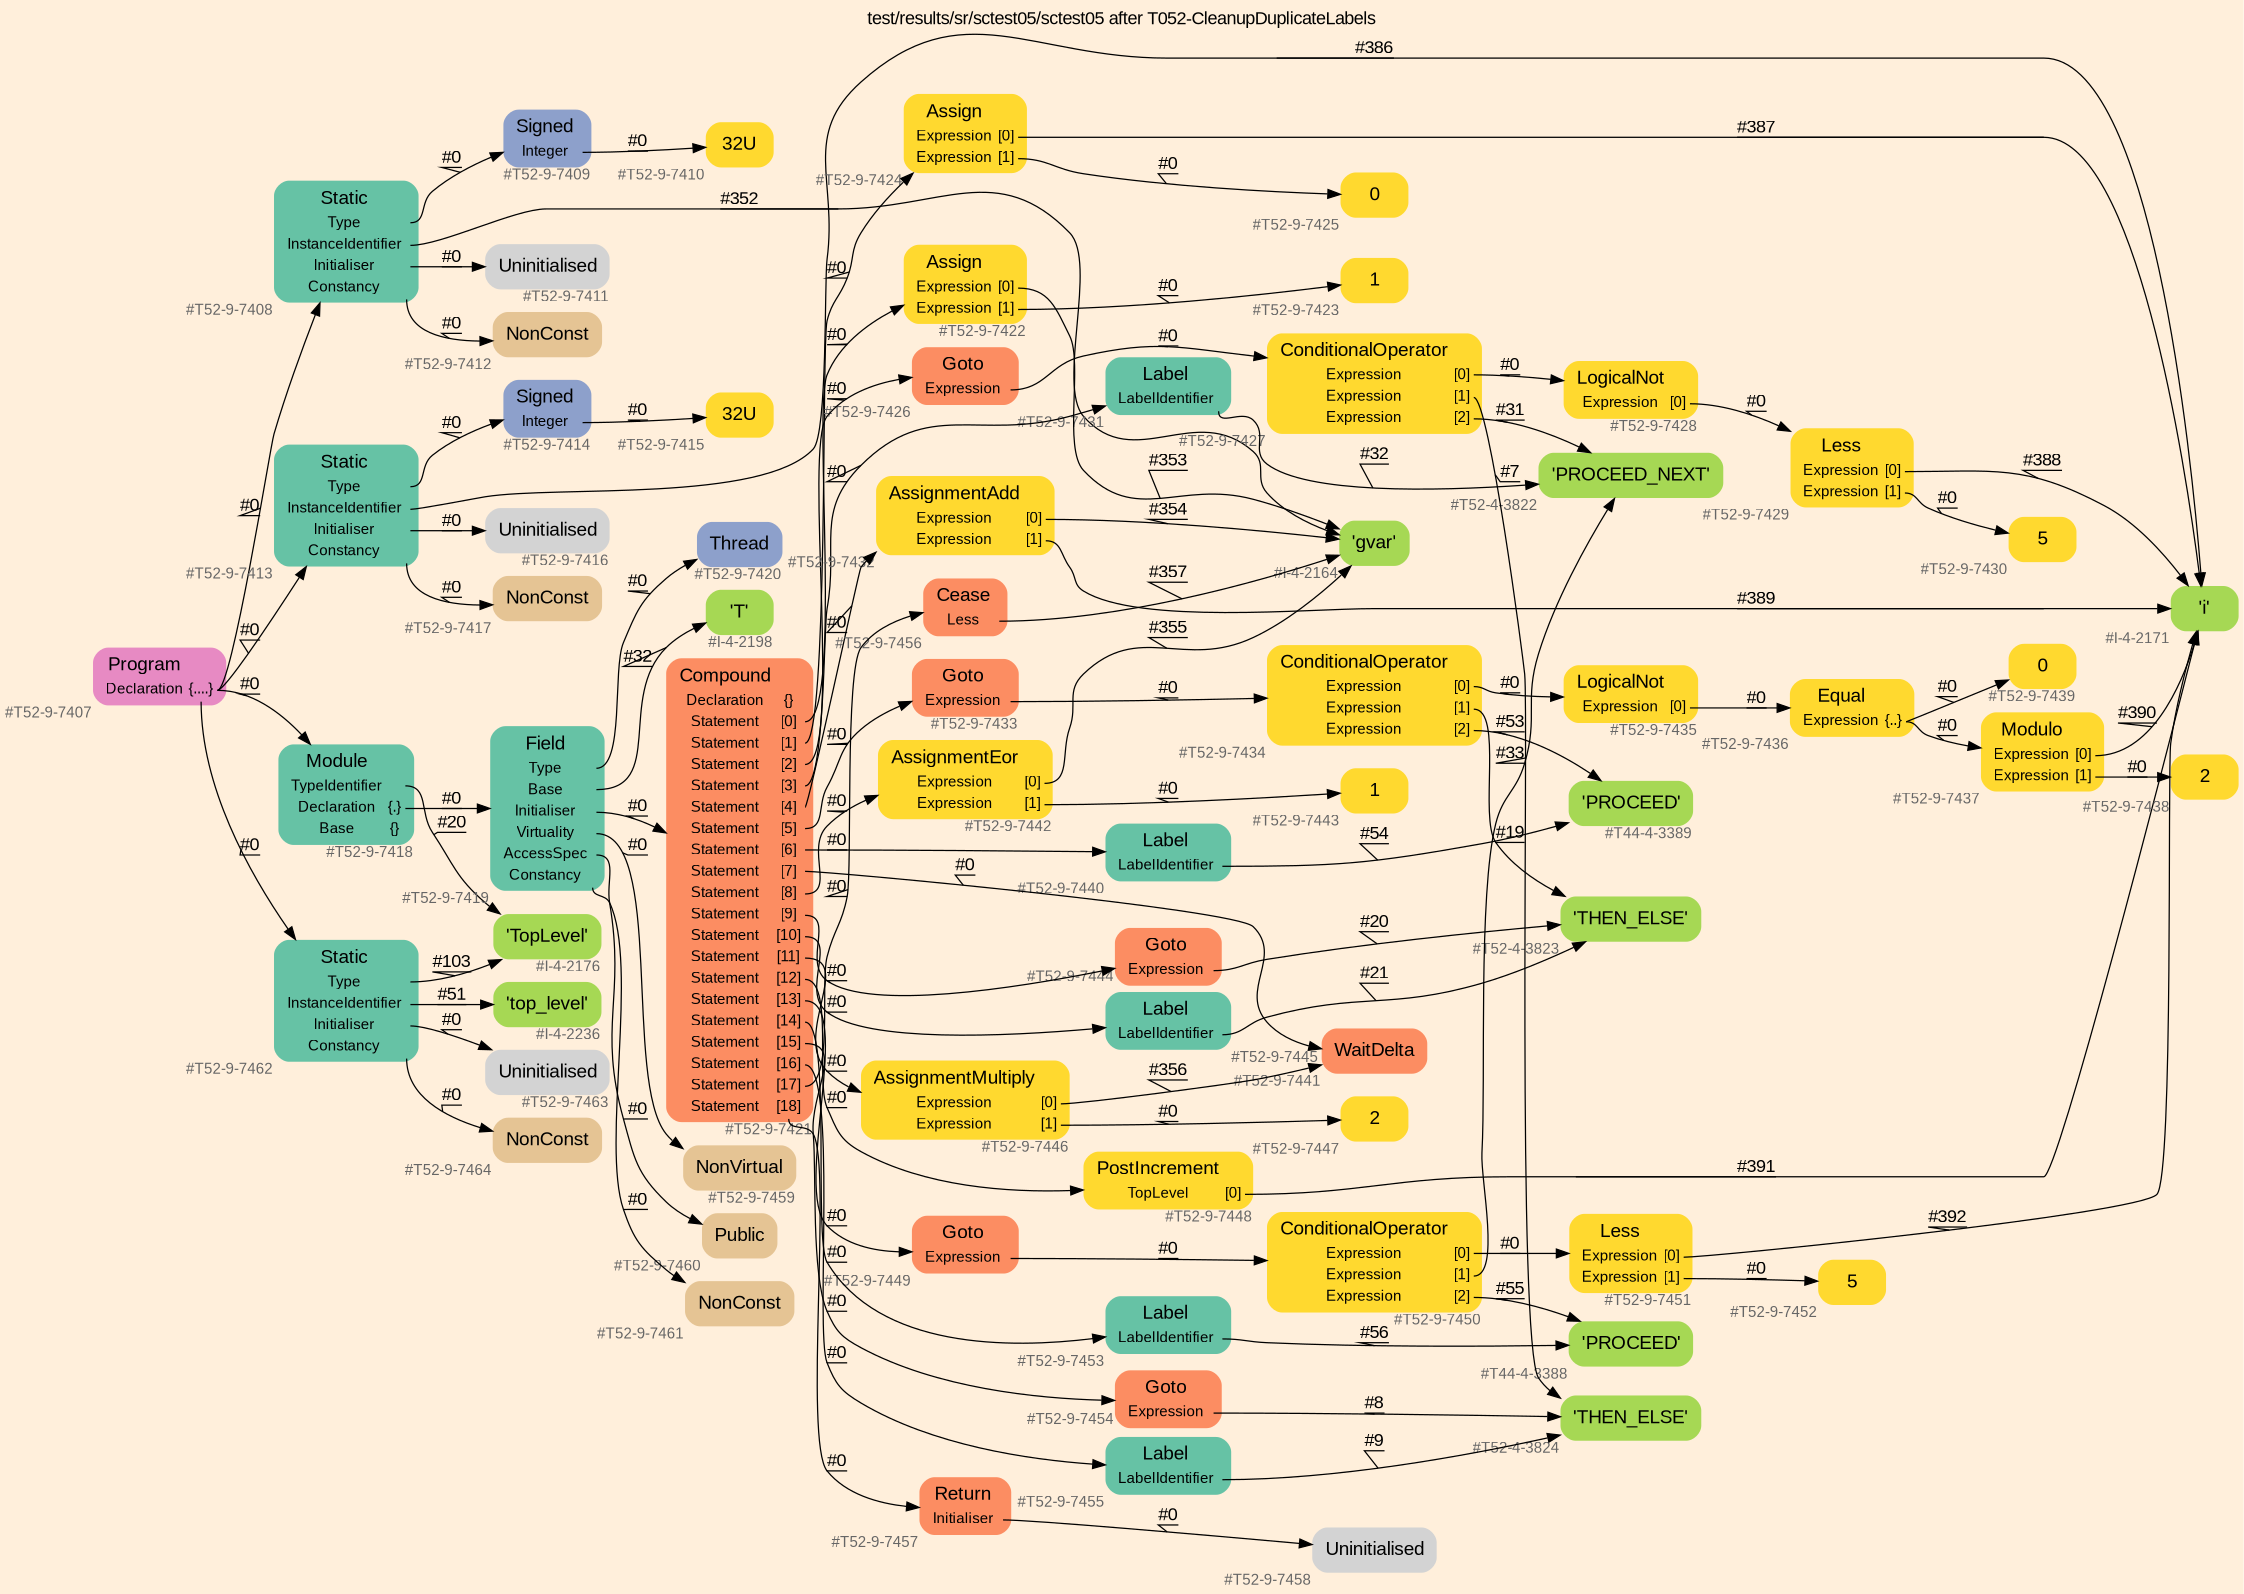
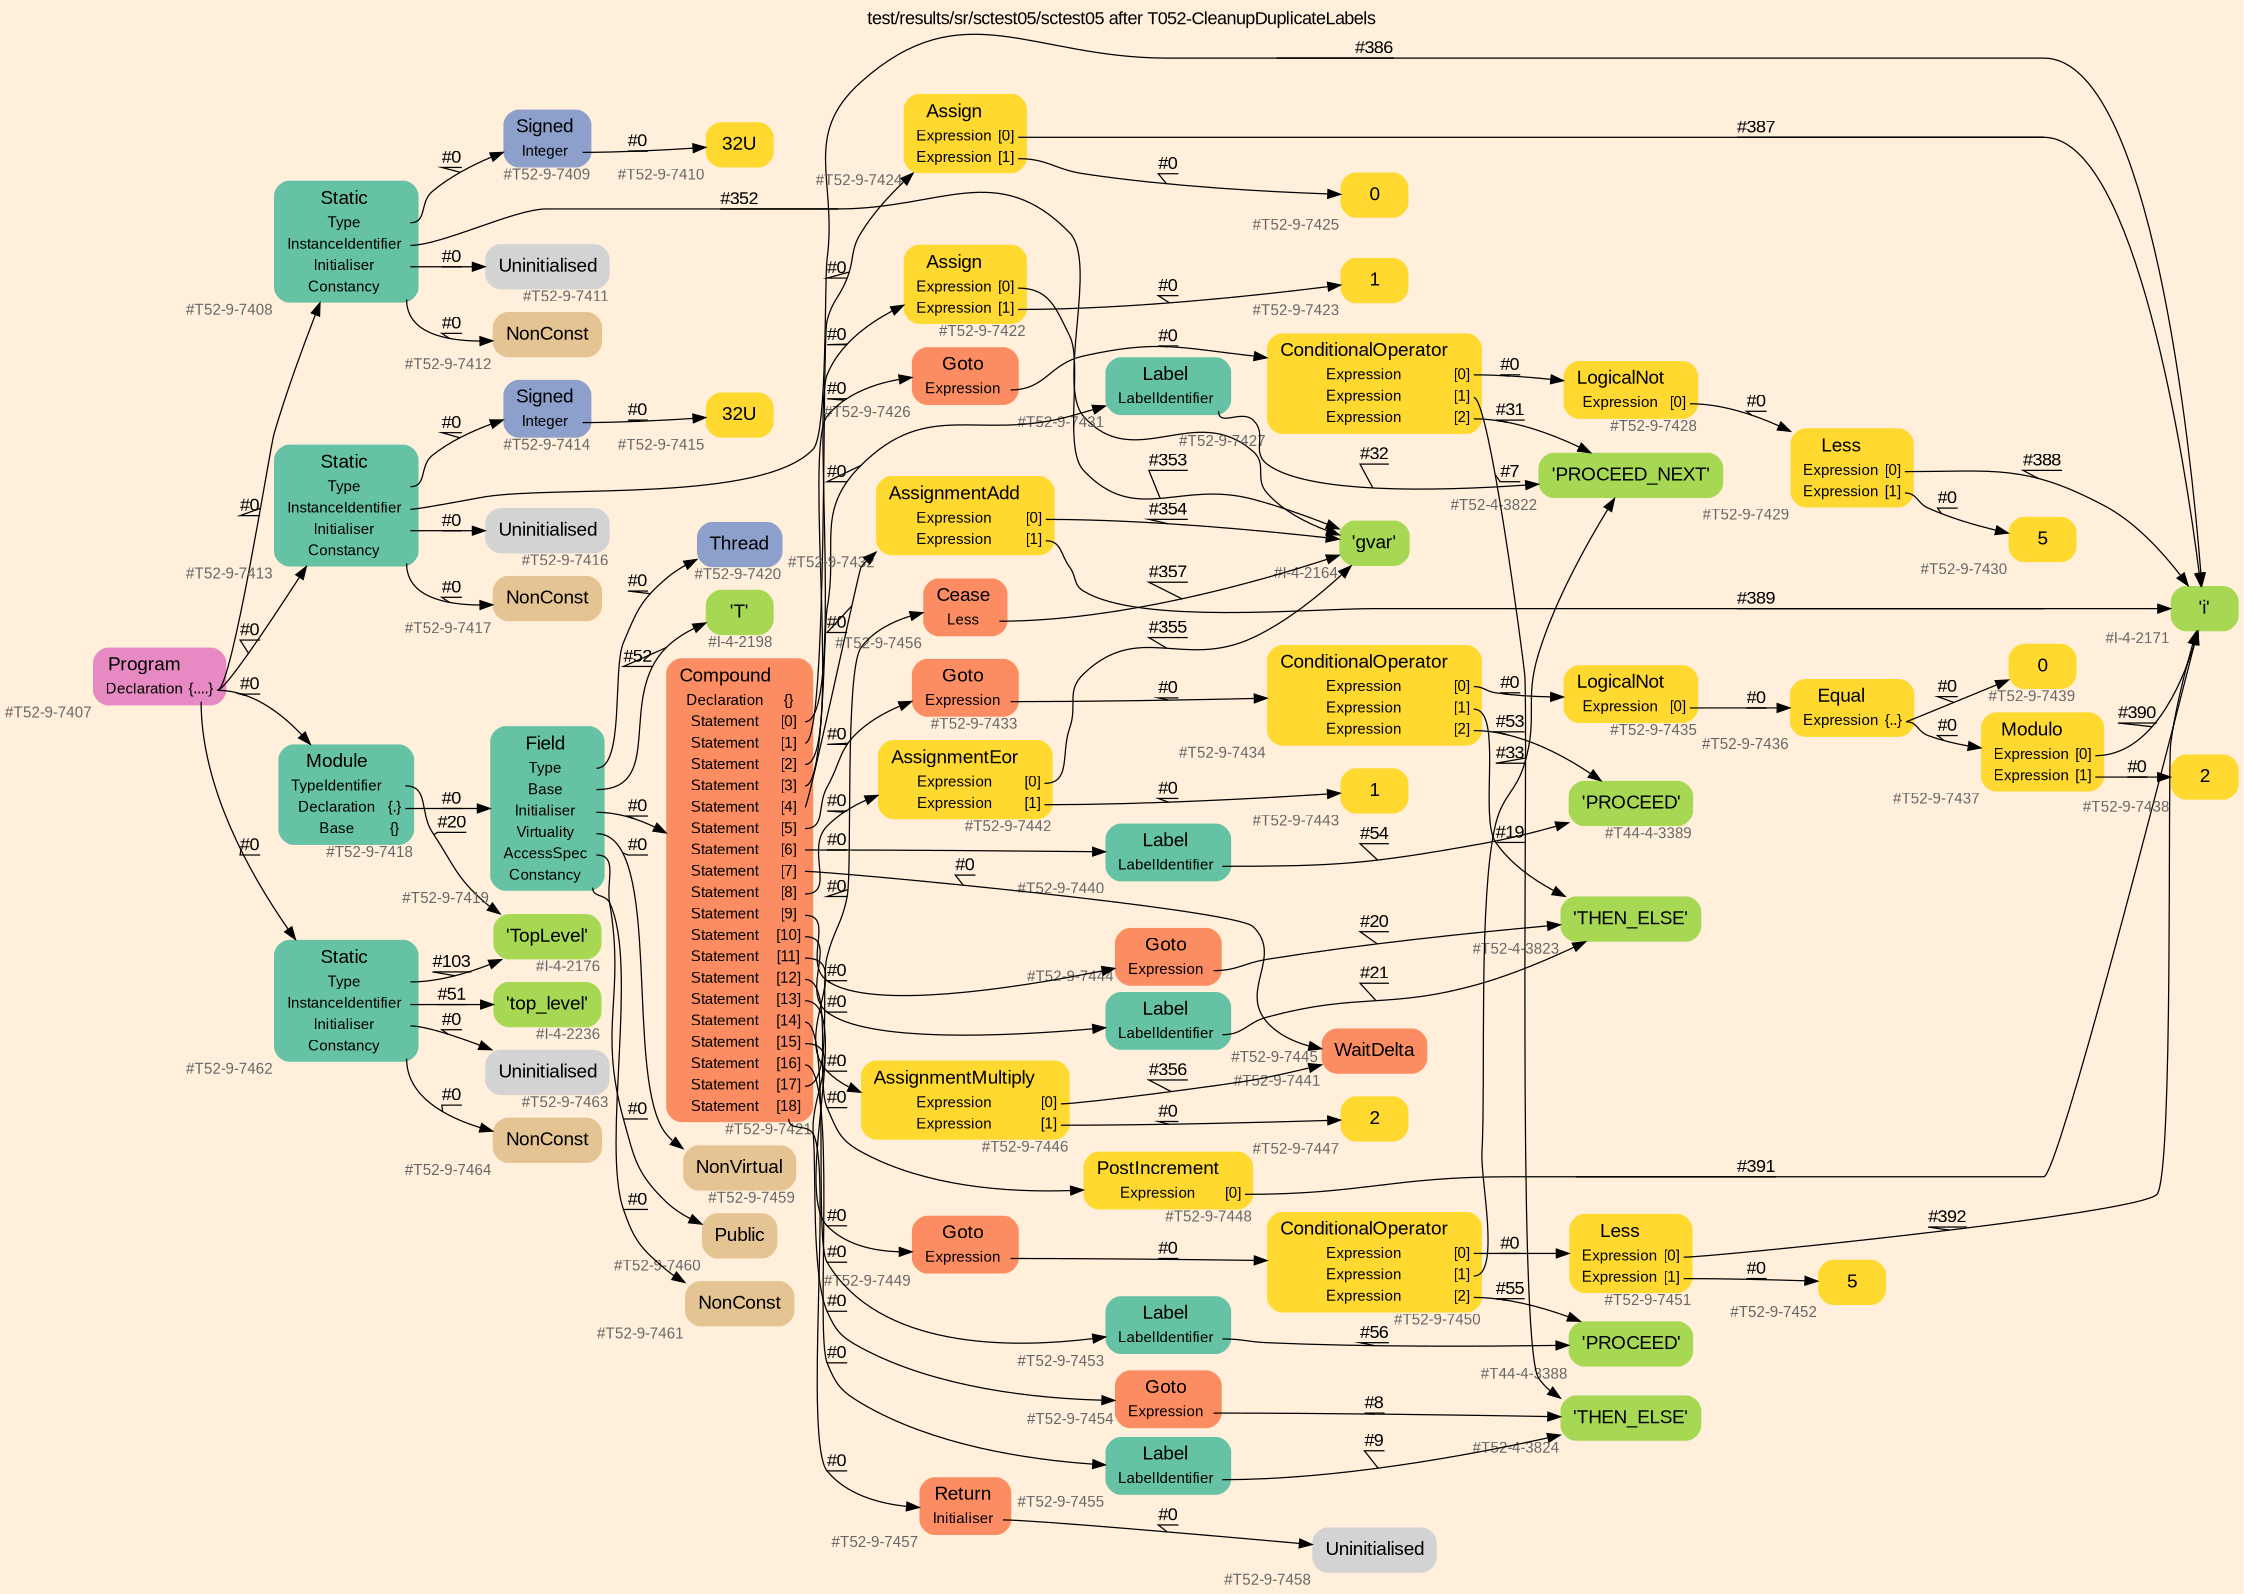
(638, 657) -> (638, 657)
(1158, 1193) -> (1158, 1193)
